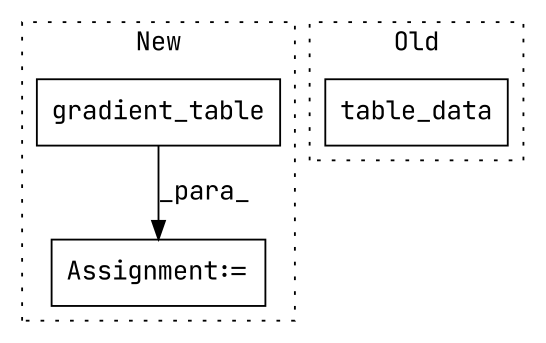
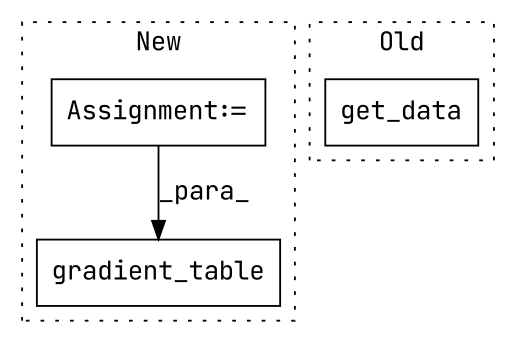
(417, 112) -> (402, 112)
(159, 183) -> (159, 183)
